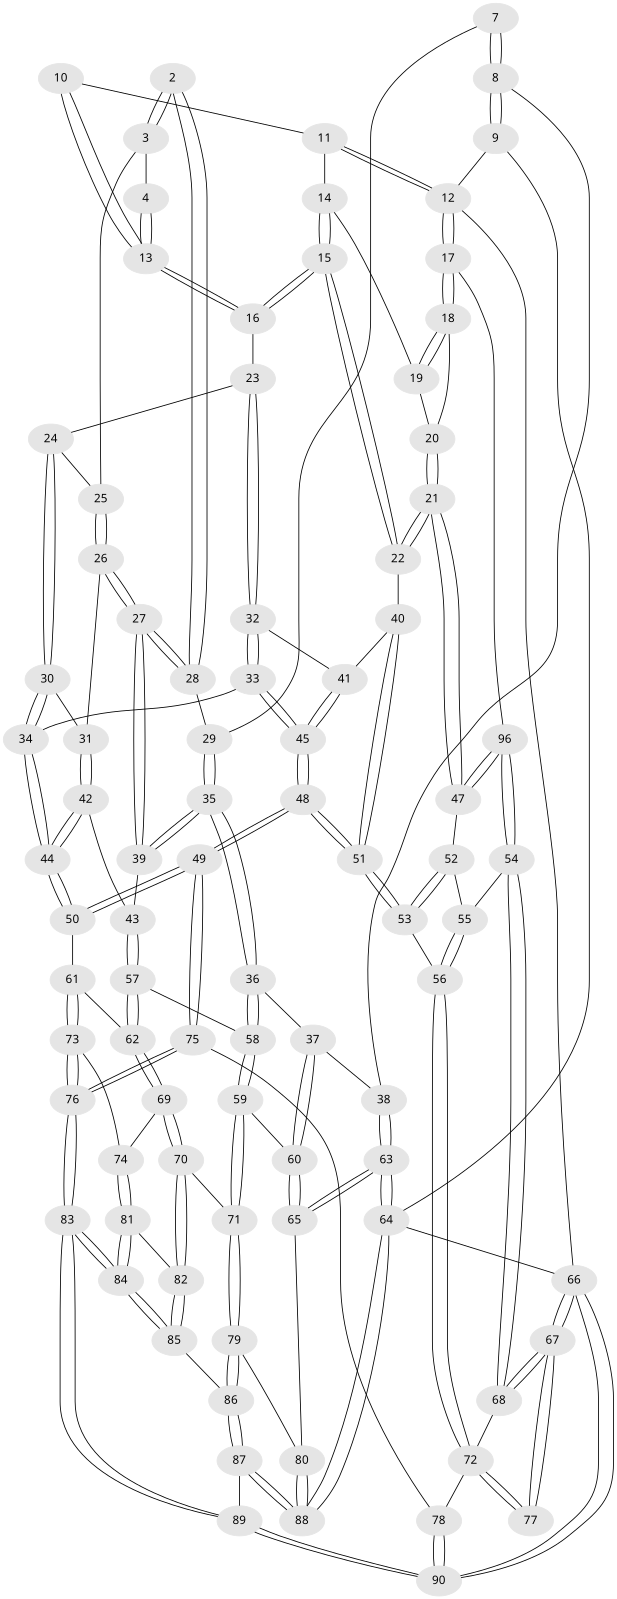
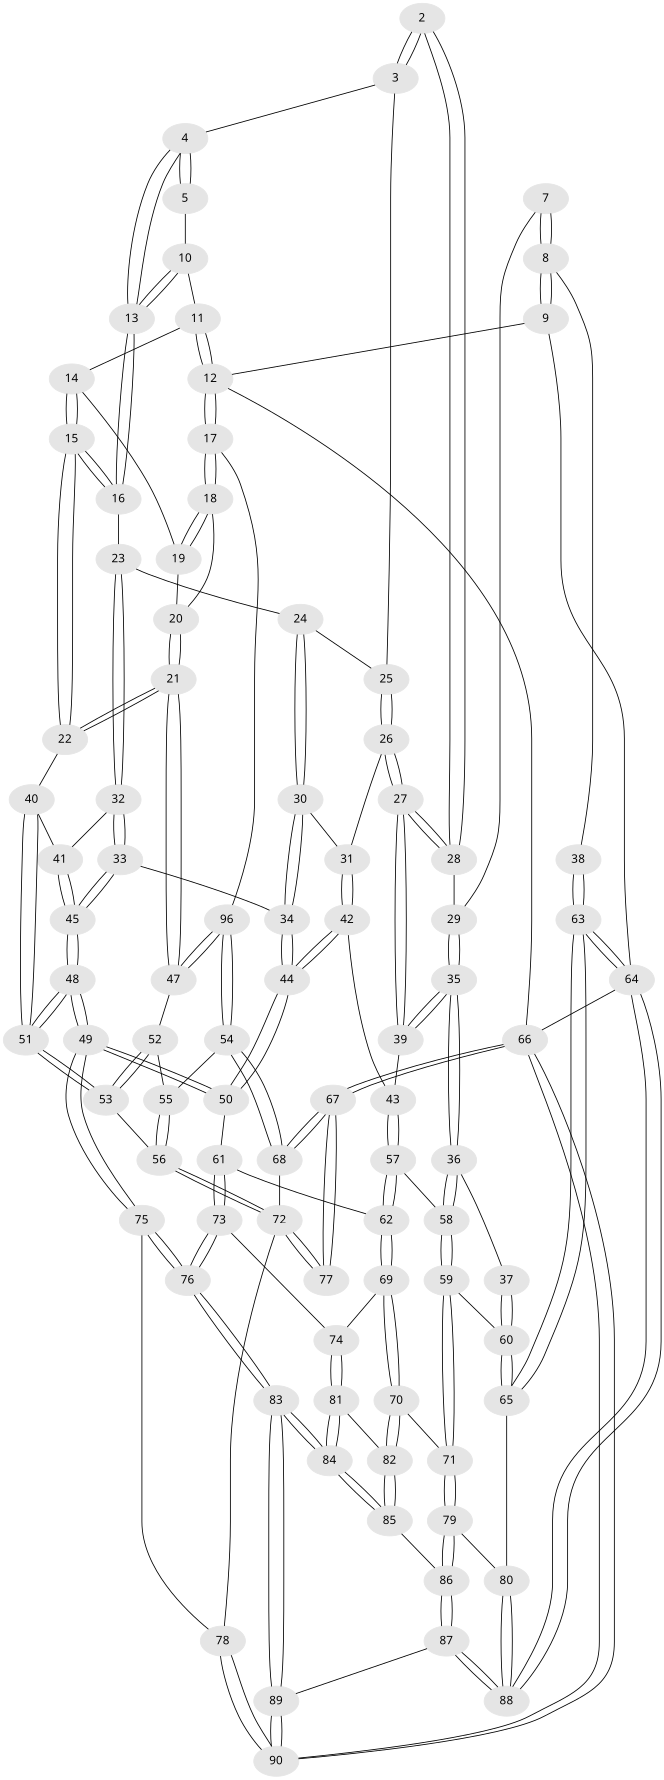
none -> (185, 199)
(349, 1070) -> none
